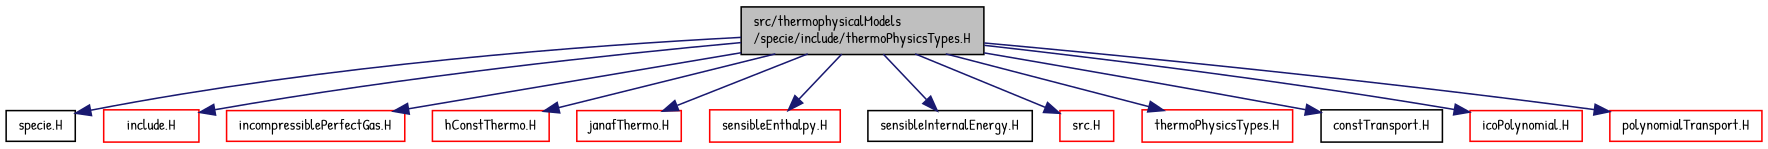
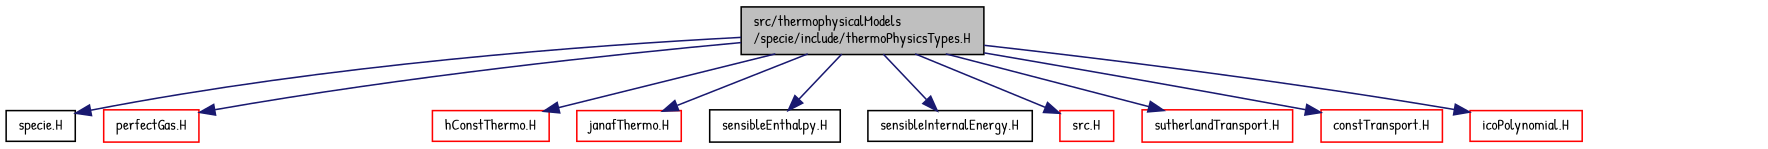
(151, 126) -> (151, 126)
(316, 126) -> none
(775, 126) -> (775, 126)
(1217, 126) -> (1217, 126)
(1382, 126) -> (1382, 126)
(1686, 126) -> none
